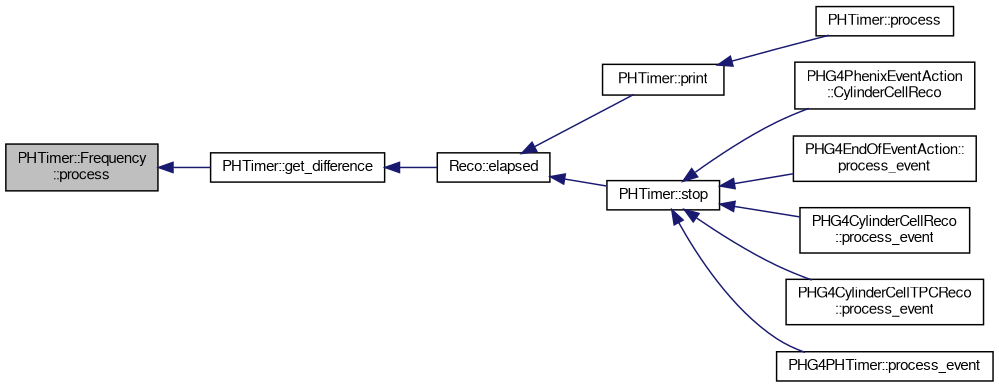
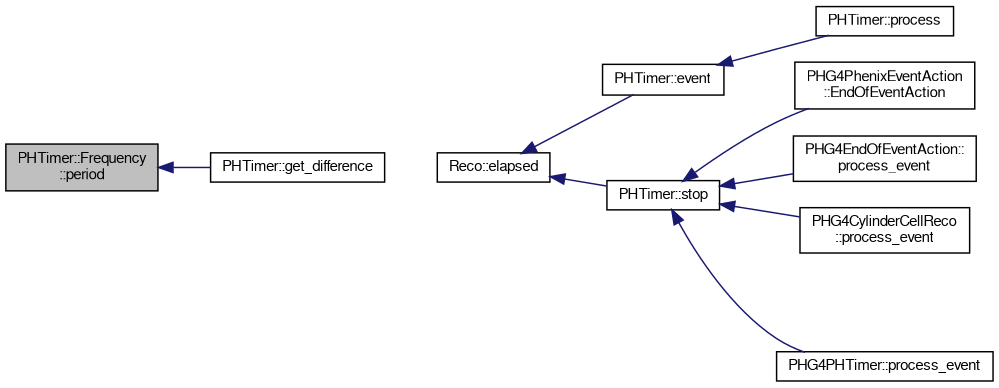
(663, 80) -> (663, 80)
(885, 86) -> (885, 86)
(82, 167) -> (82, 167)
(418, 167) -> none
(885, 302) -> none
